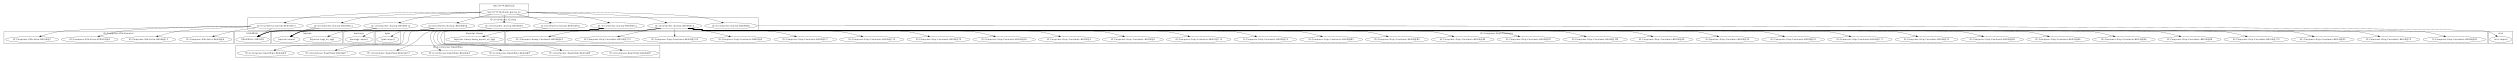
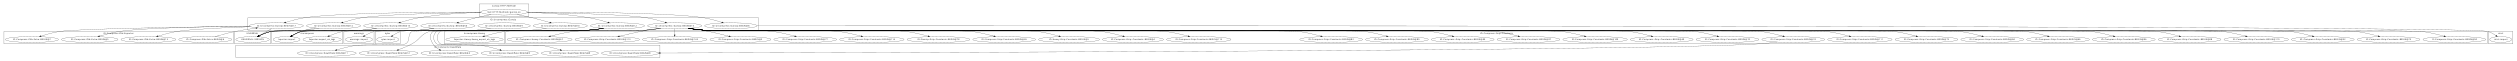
(504, 6) -> (504, 6)
(504, 19) -> none
(238, 30) -> (230, 33)
(307, 33) -> (307, 33)
(475, 33) -> (475, 33)
(441, 37) -> (1219, 51)
(90, 40) -> (90, 40)
(322, 40) -> (322, 40)
(938, 40) -> (938, 40)
(1069, 40) -> (1069, 40)
(1265, 40) -> none
(1727, 40) -> (1727, 40)
(448, 47) -> (448, 47)
(266, 53) -> none
